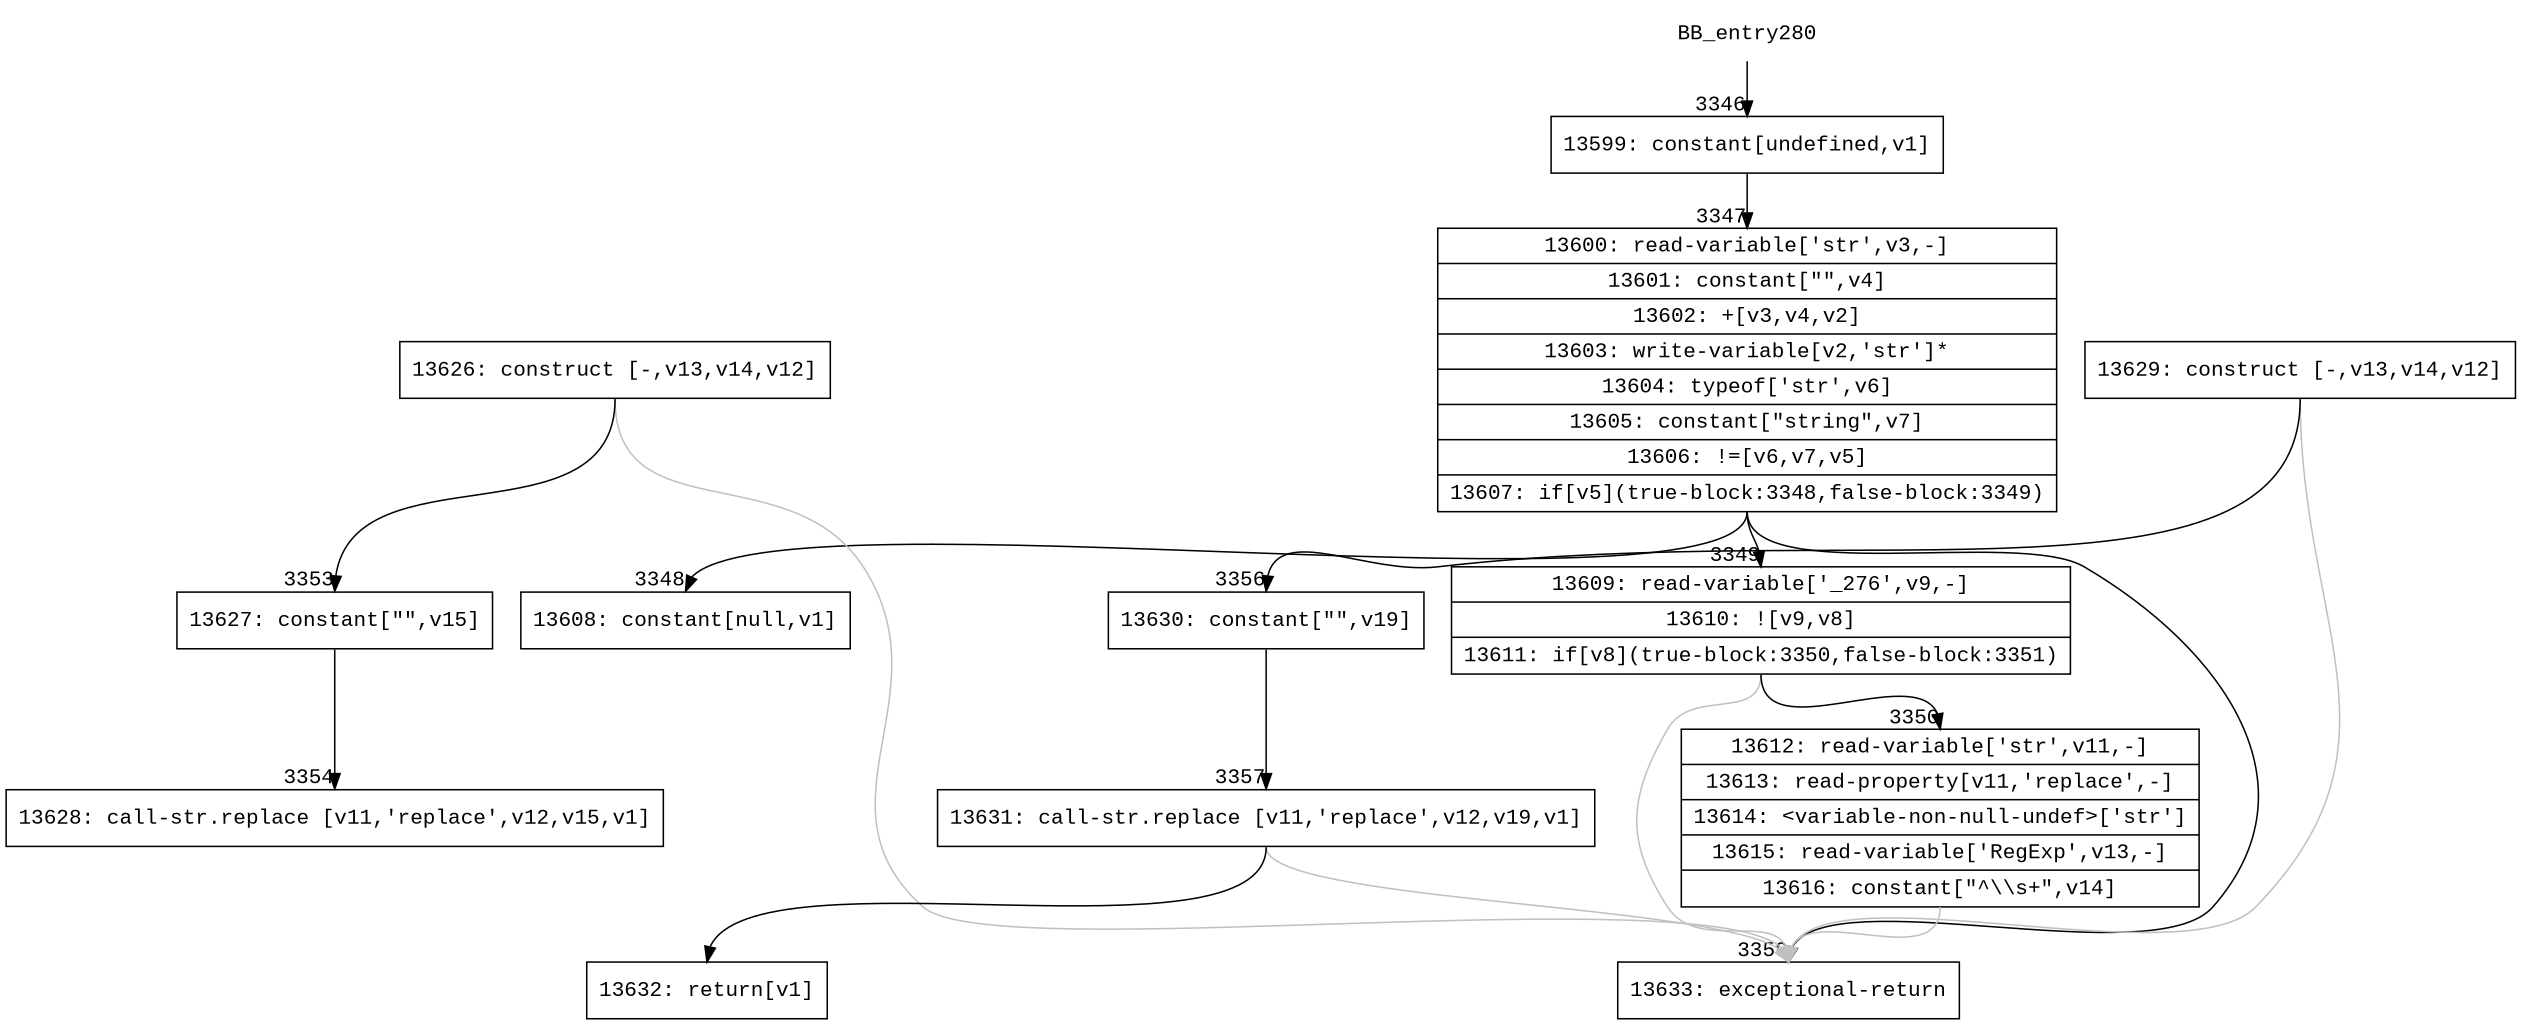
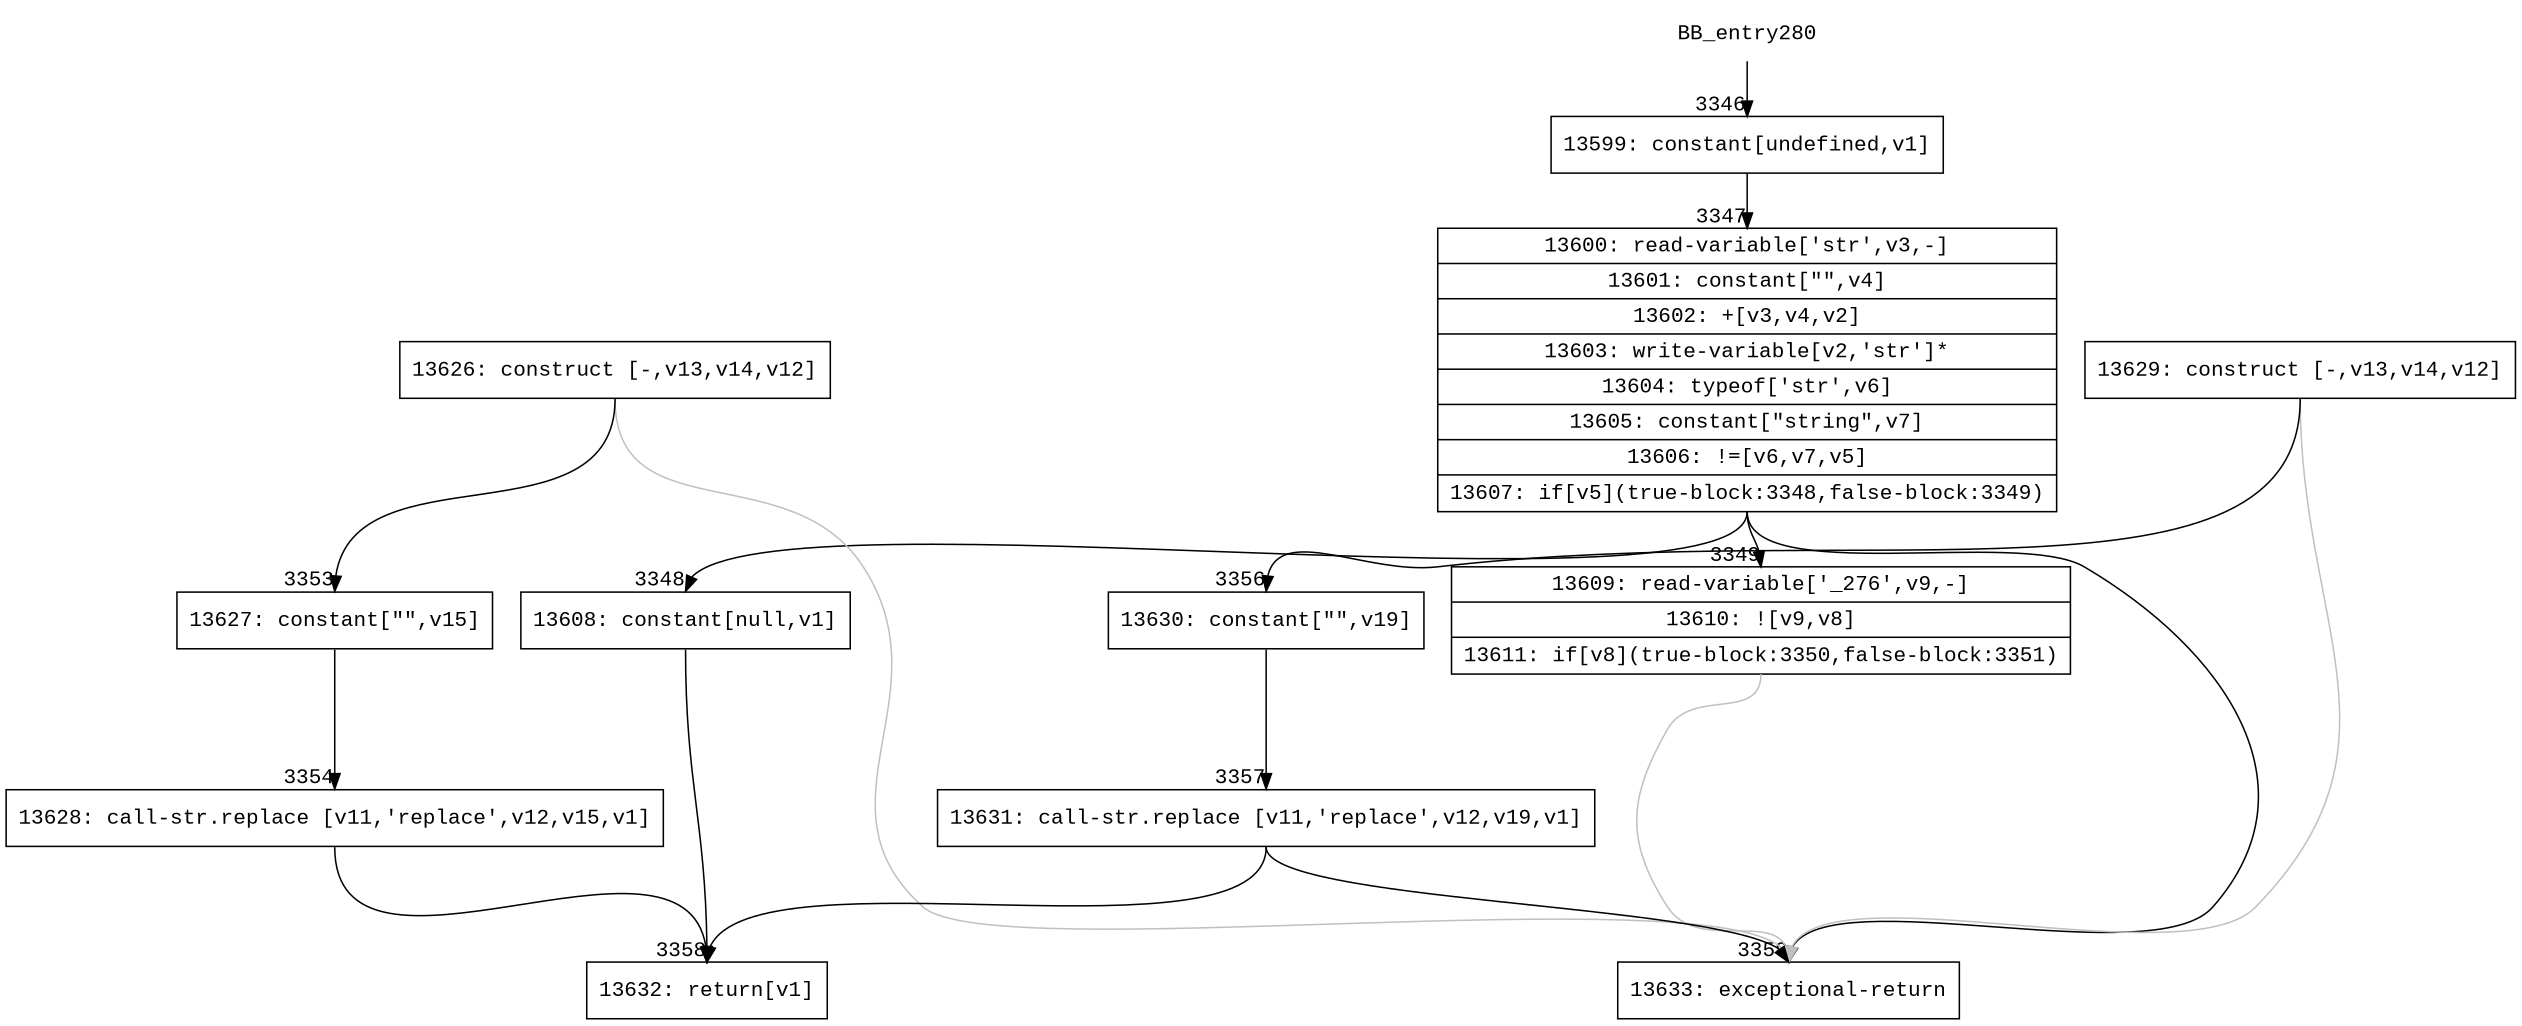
none -> (695, 798)
(1940, 818) -> none
(1520, 904) -> (1520, 904)
none -> (513, 906)
